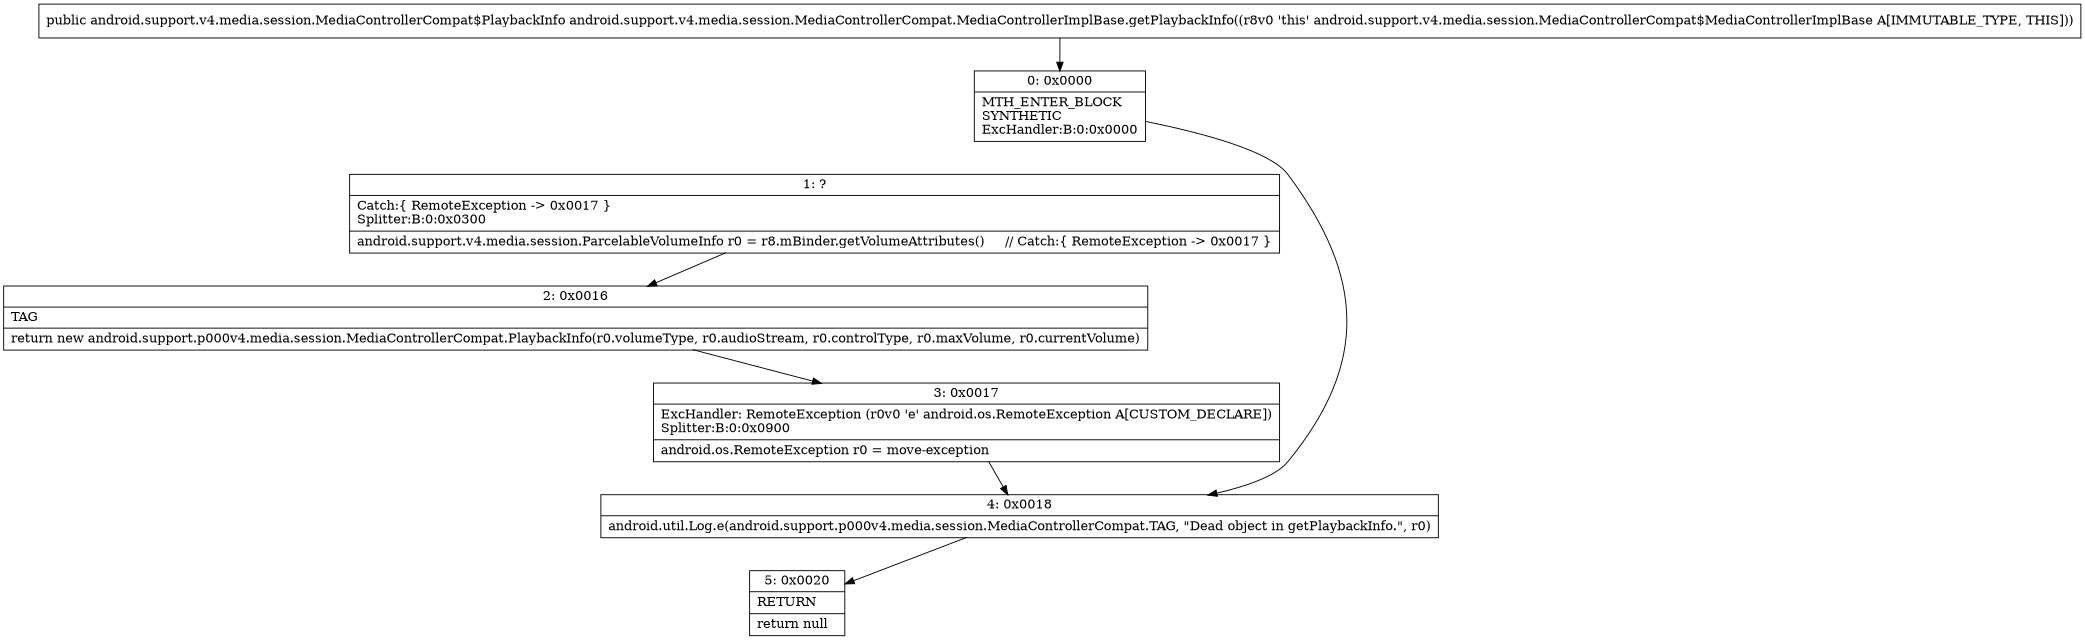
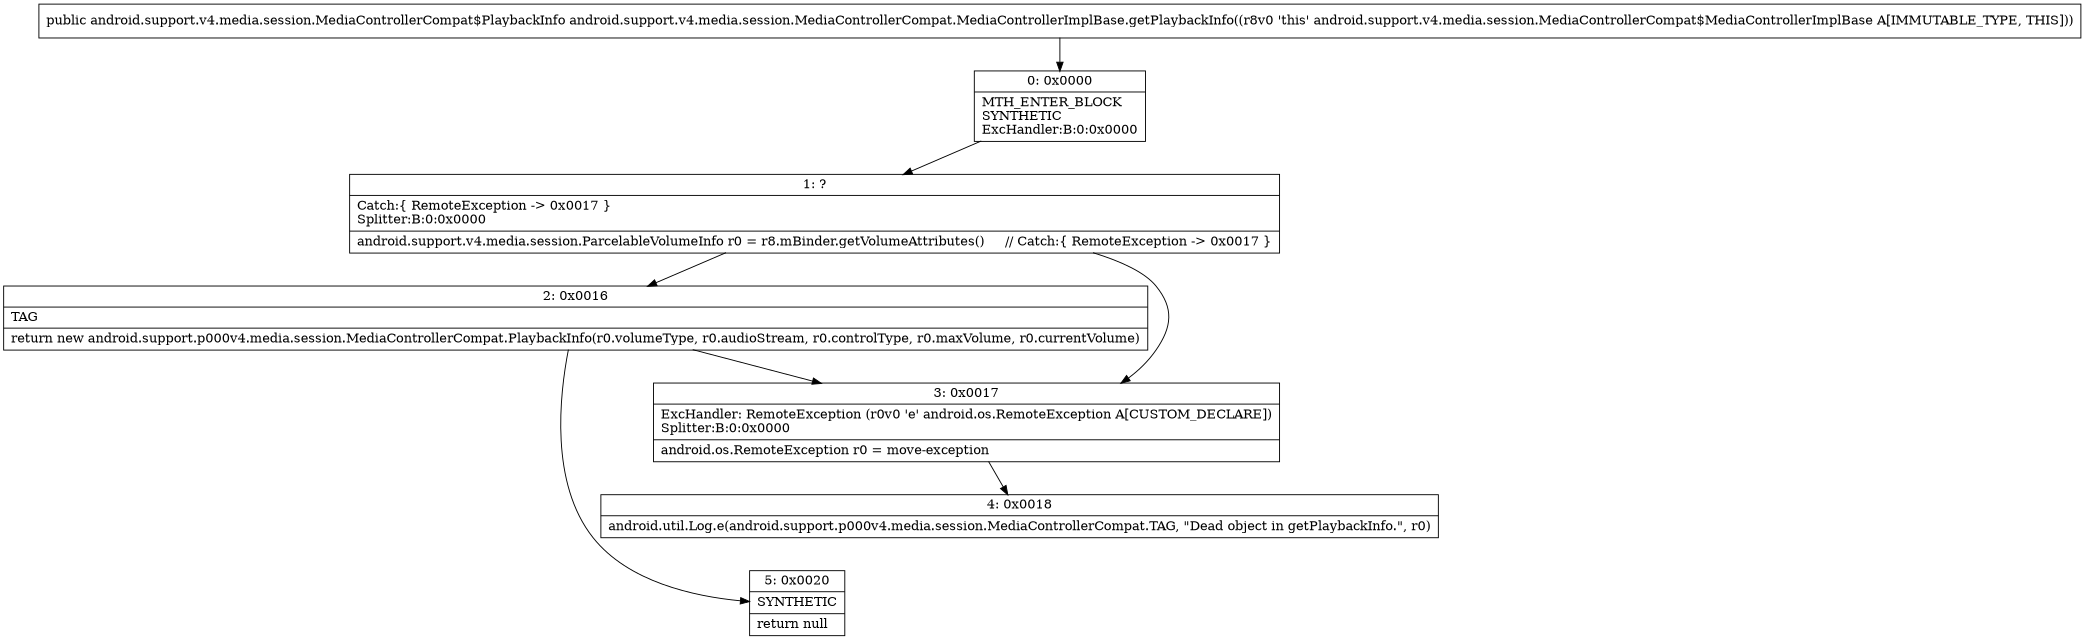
(422, 220) -> (422, 220)
(1342, 281) -> (946, 156)
none -> (1166, 302)
(726, 428) -> (726, 428)
(910, 559) -> (585, 525)
(787, 602) -> (797, 602)
